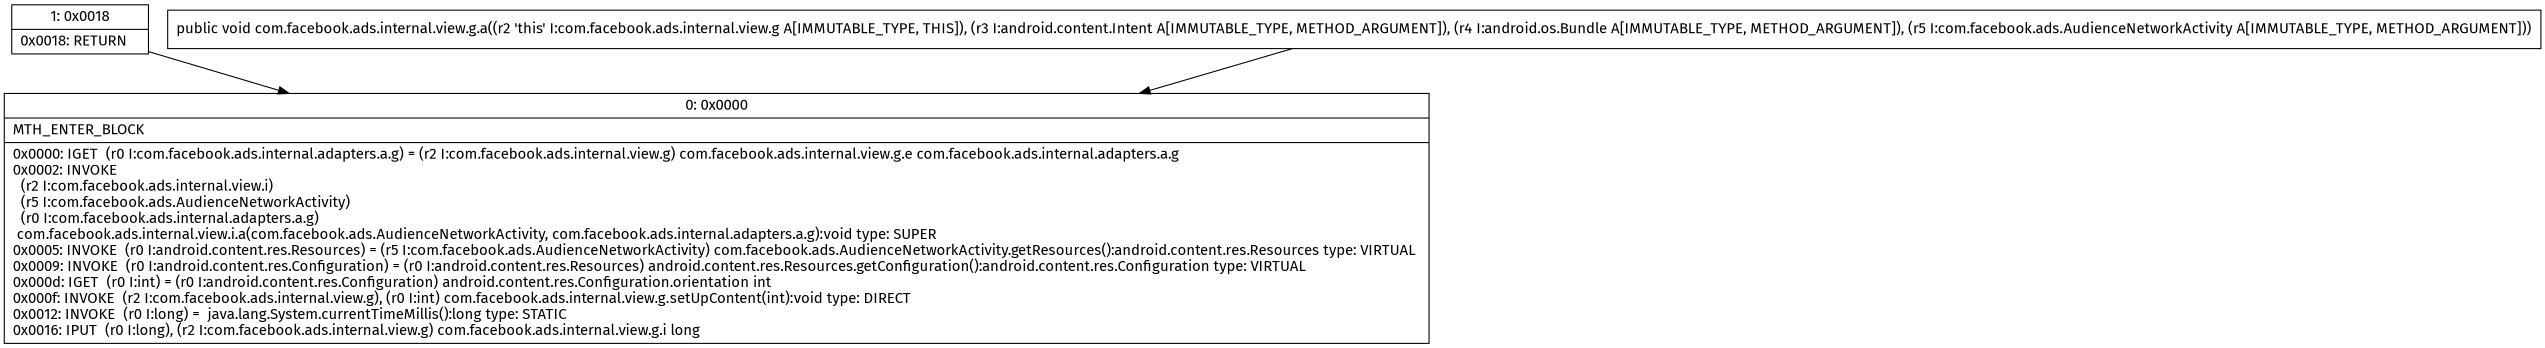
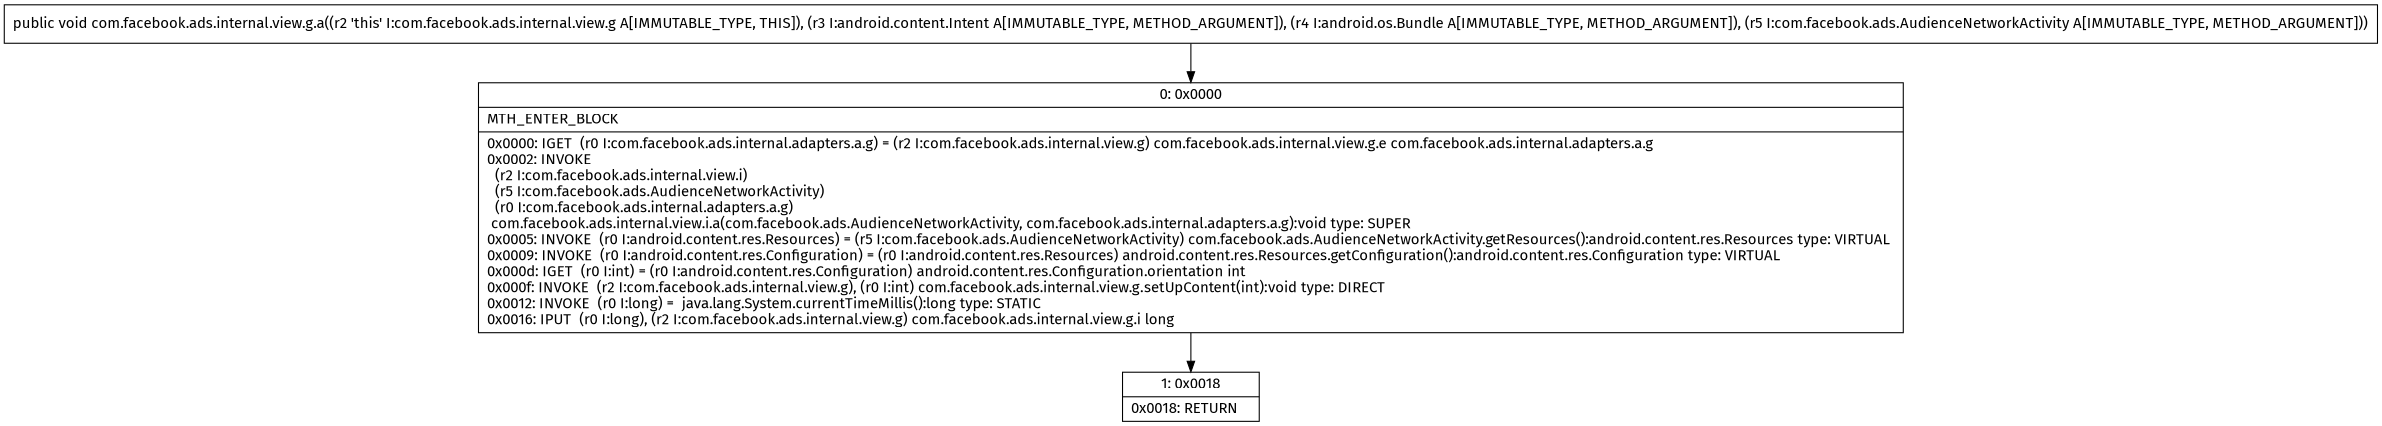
(214, 71) -> (1191, 347)
